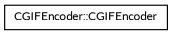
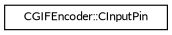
(86, 17) -> (86, 17)
